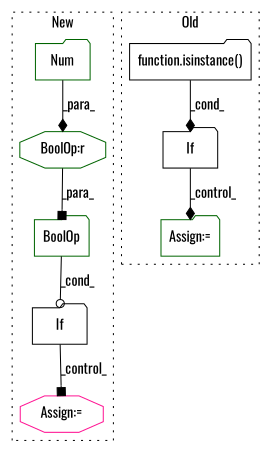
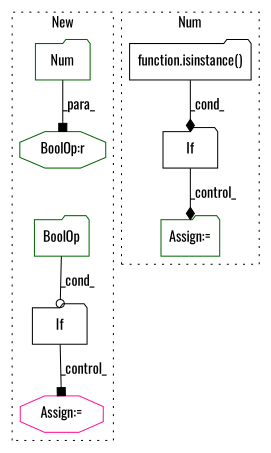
(190, 24) -> (190, 24)
(63, 101) -> (63, 101)
(62, 189) -> none
